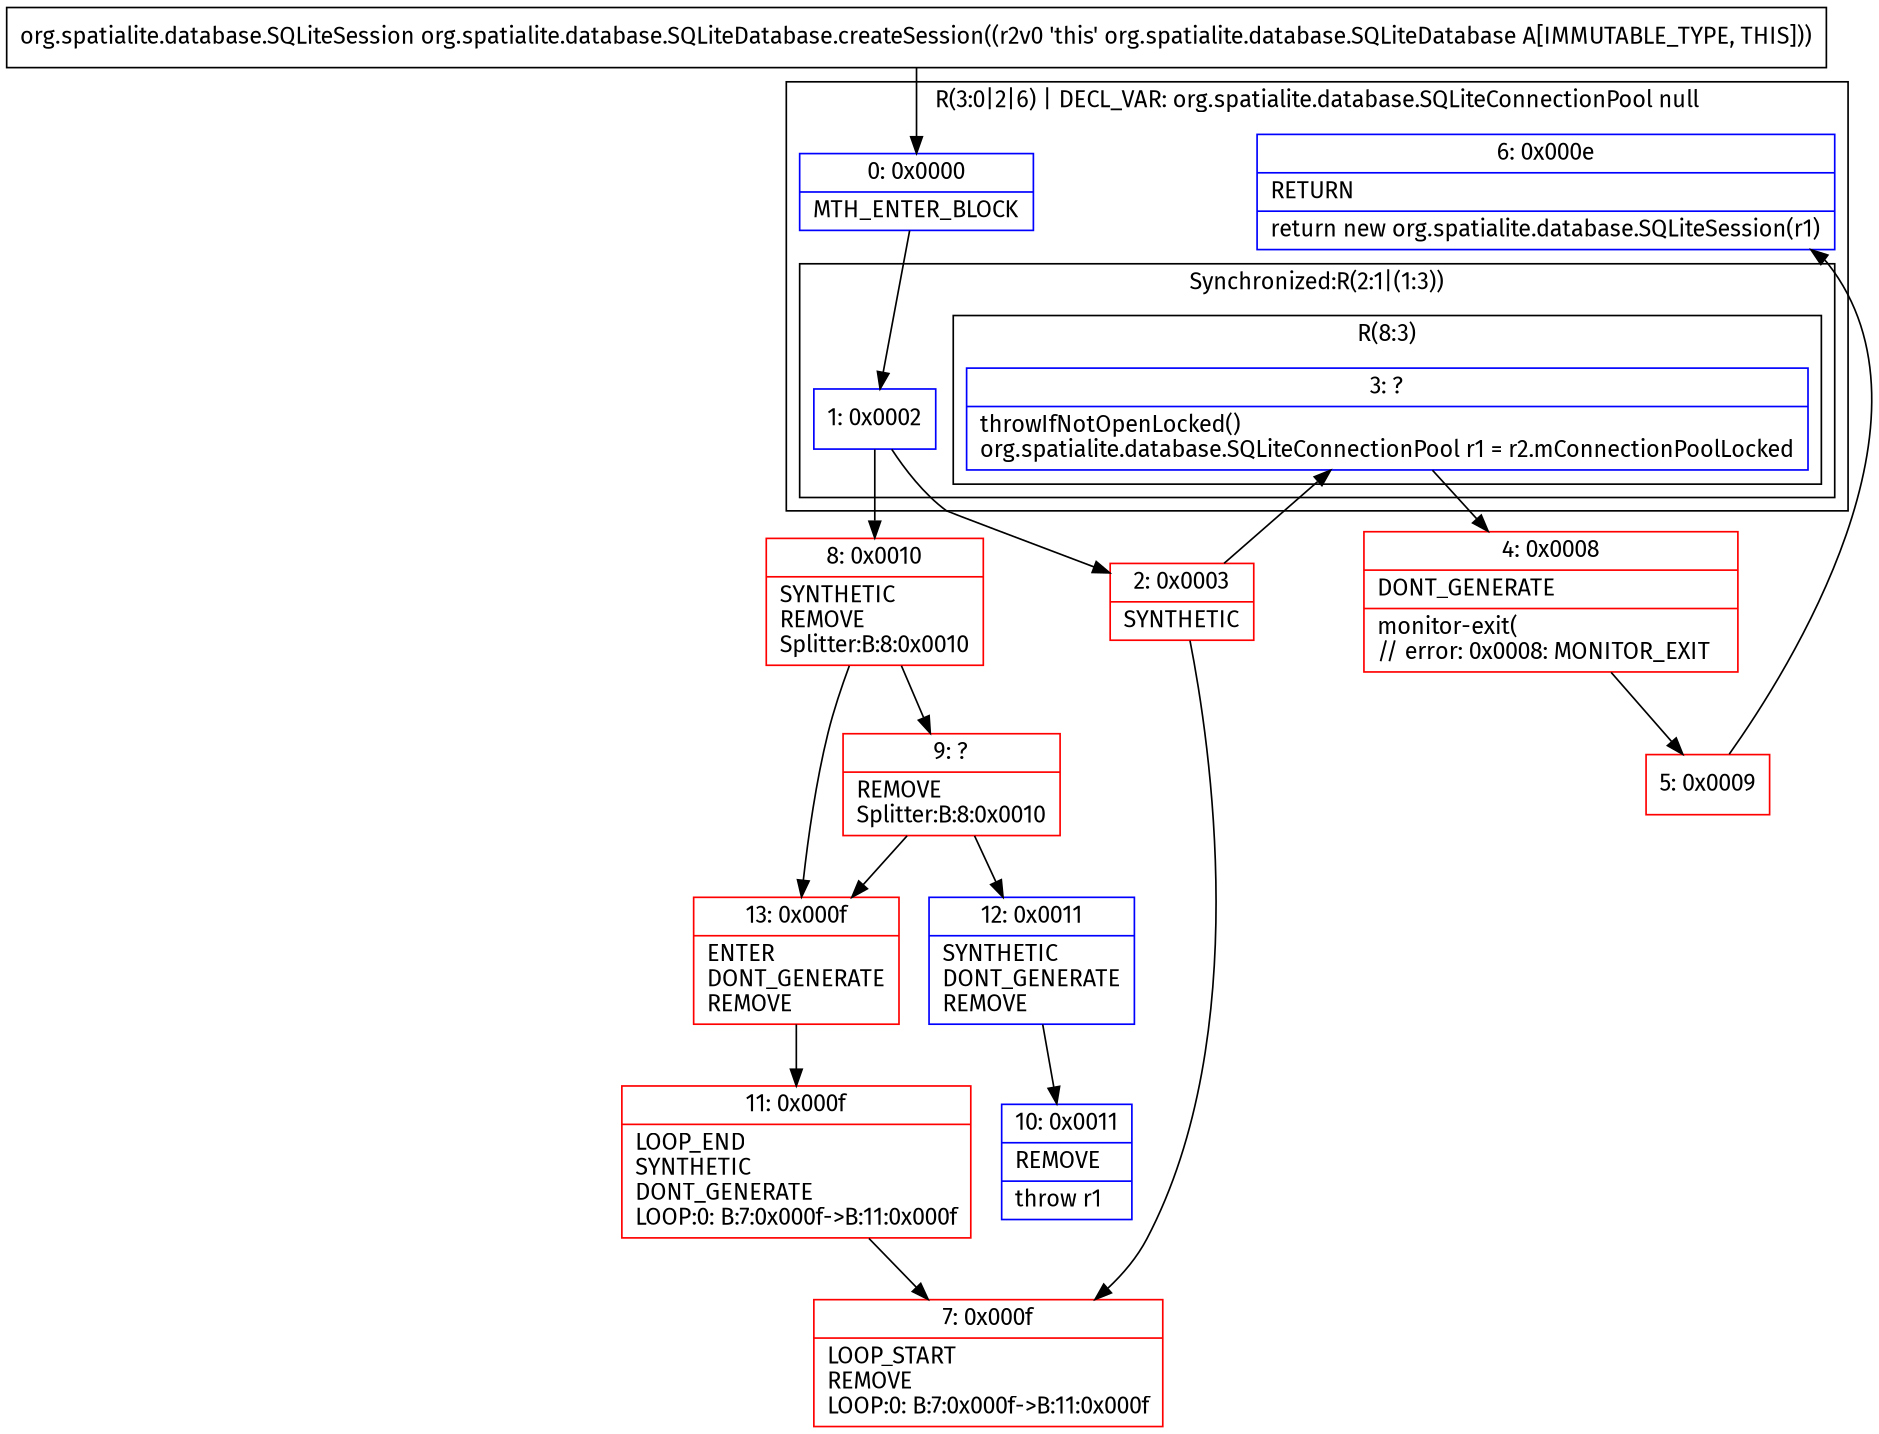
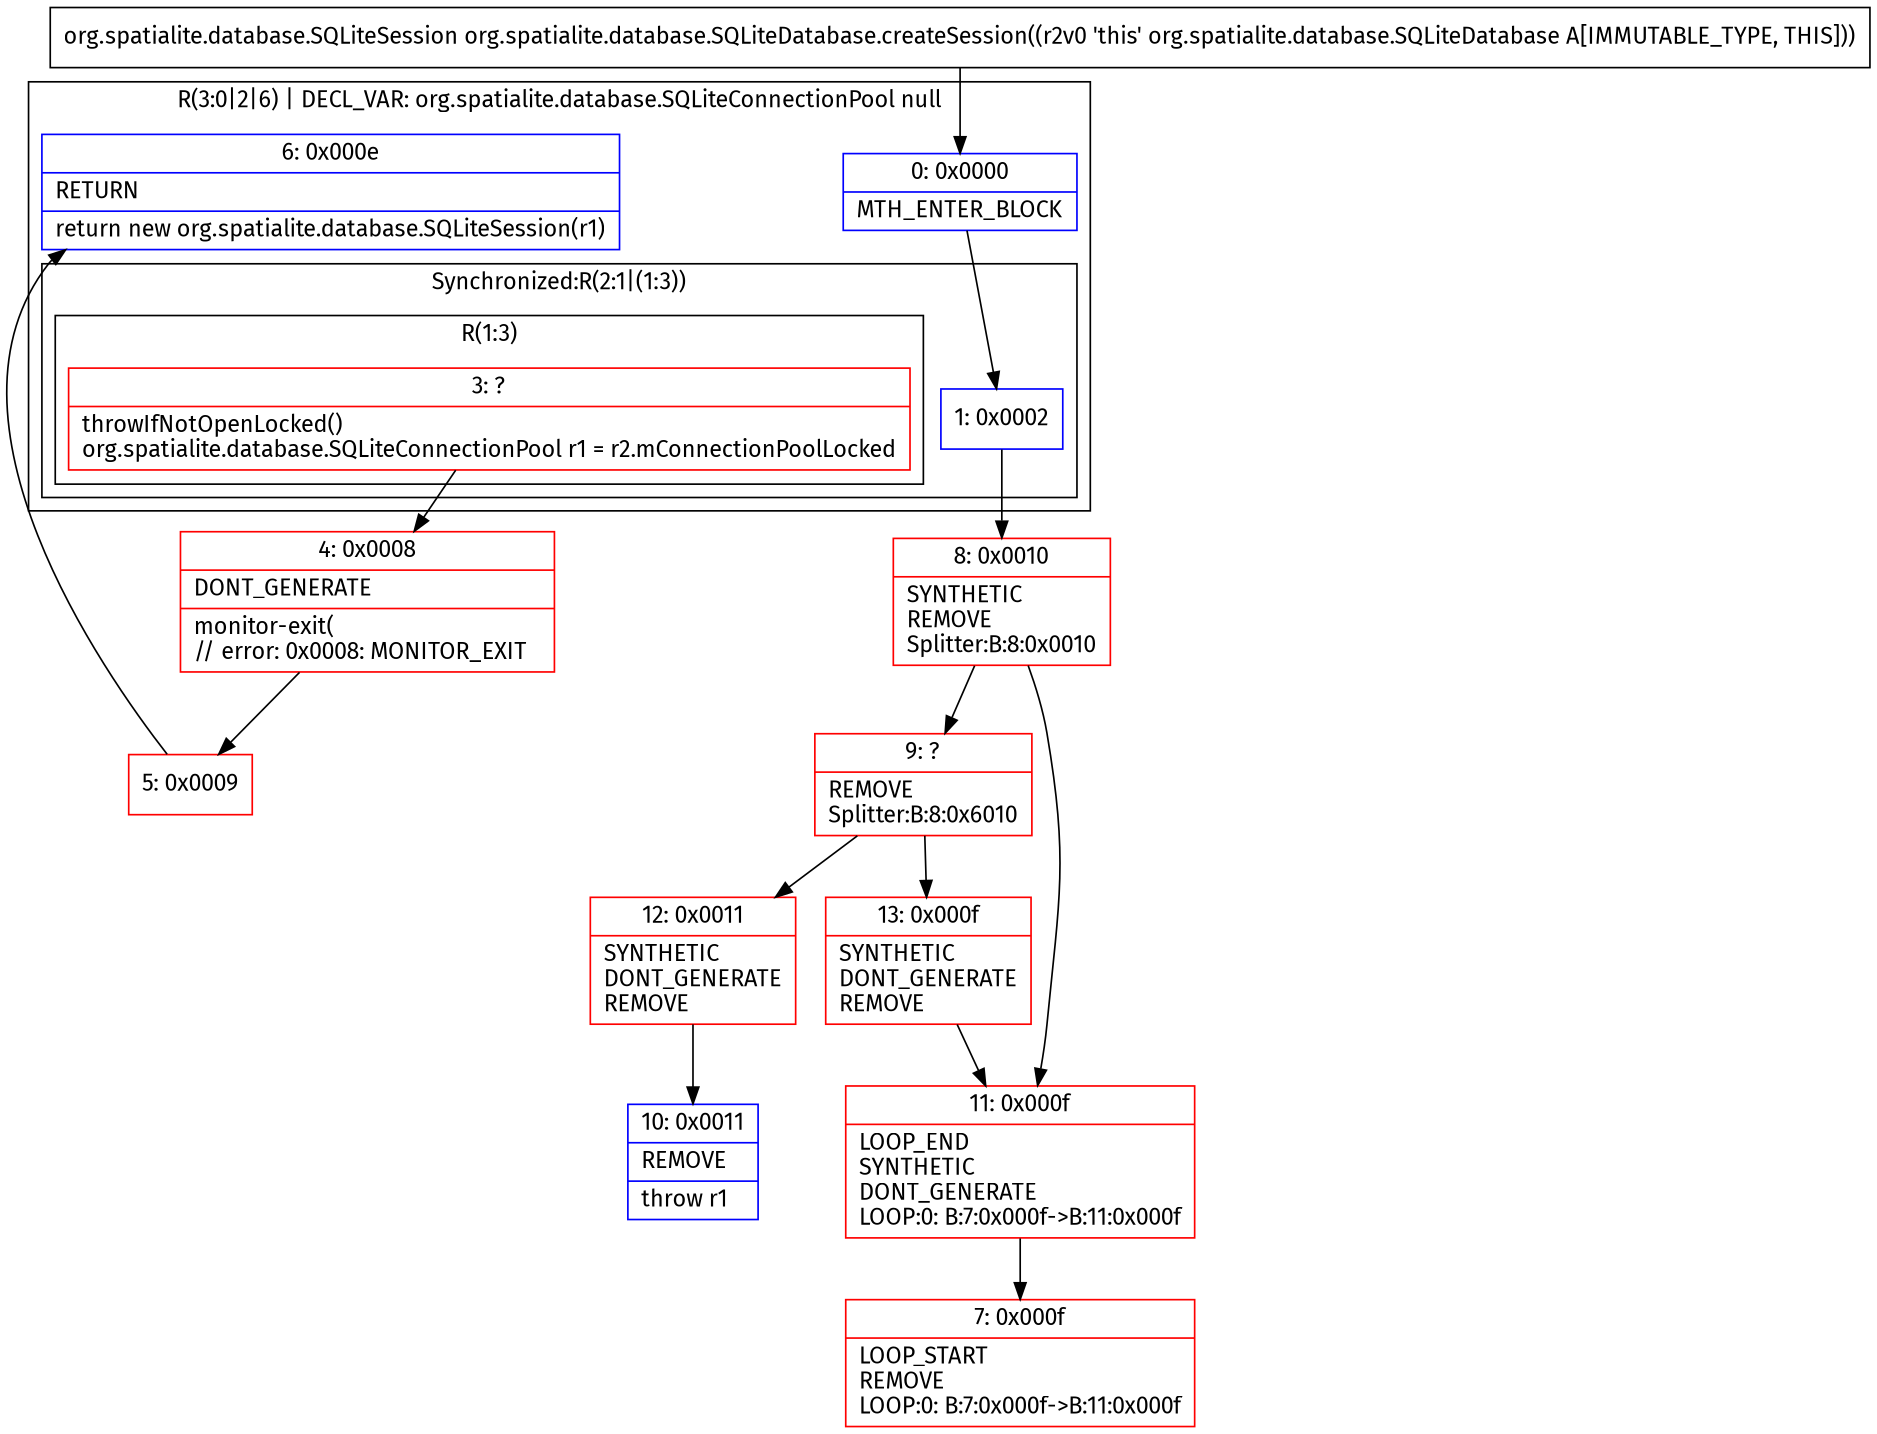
(1387, 335) -> (489, 335)
(1387, 419) -> (489, 419)
(1182, 602) -> none
(820, 772) -> (1060, 866)
(952, 816) -> (923, 816)
(741, 954) -> (897, 954)
(1032, 961) -> (693, 961)
